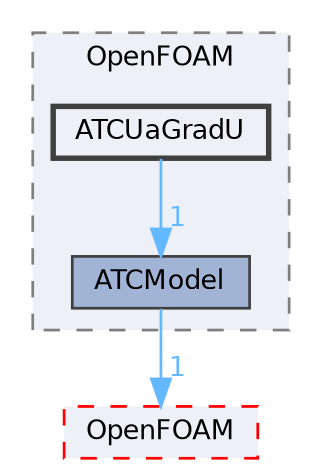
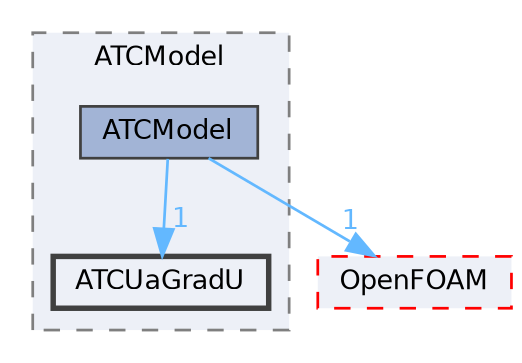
(161, 59) -> (161, 59)
(161, 194) -> (166, 194)
